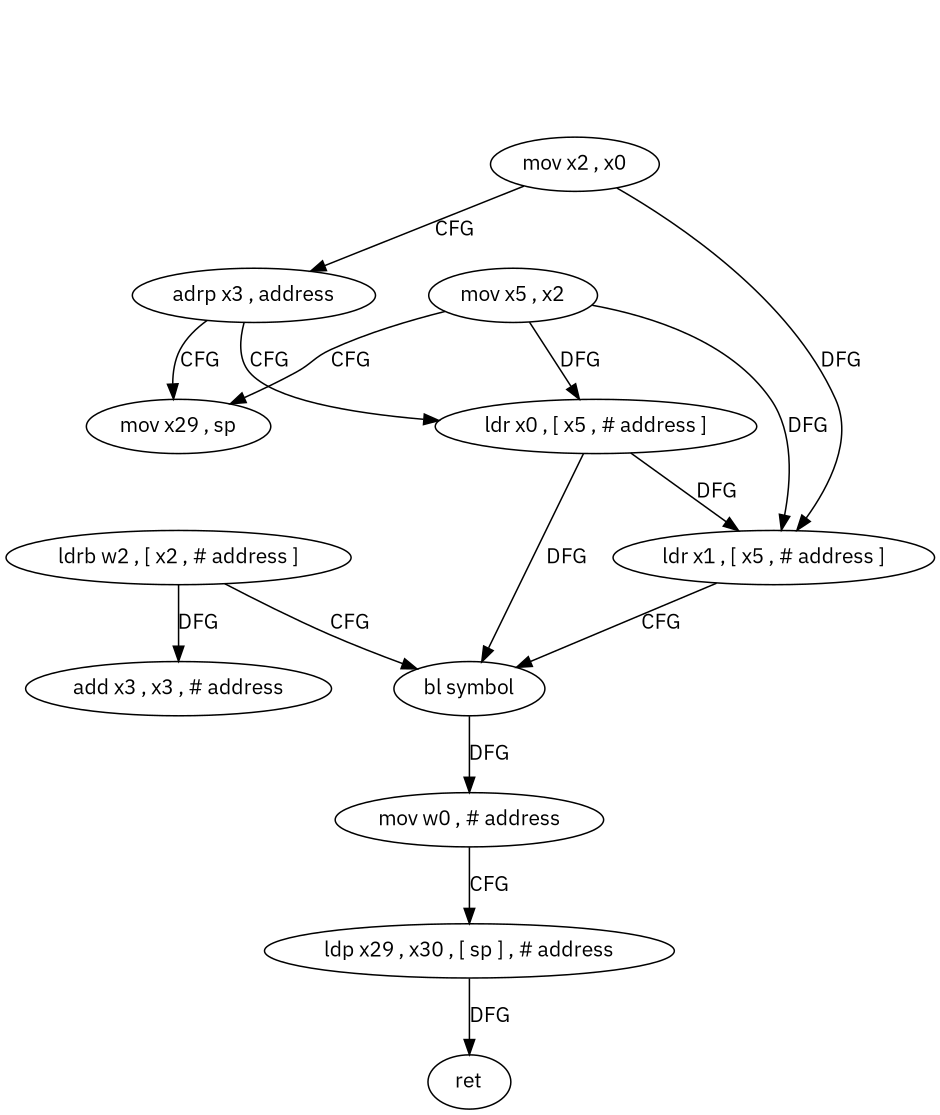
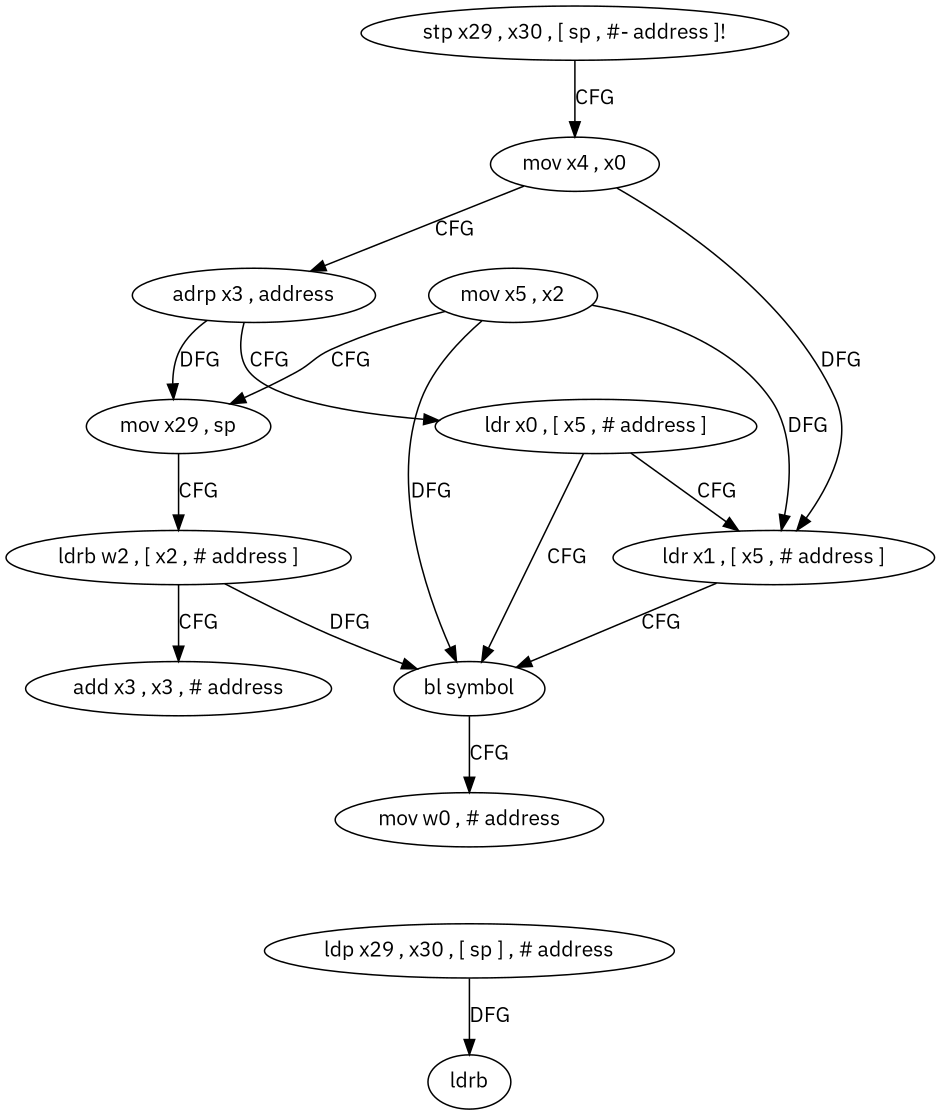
none -> (575, 33)
(575, 164) -> (575, 164)
(550, 354) -> (409, 476)
(200, 361) -> (200, 361)
none -> (179, 484)
(717, 492) -> (717, 492)
(567, 558) -> (567, 558)
(199, 623) -> (199, 623)
(350, 623) -> (350, 623)
(490, 754) -> (490, 754)
(469, 878) -> none
(469, 1082) -> (469, 1082)
